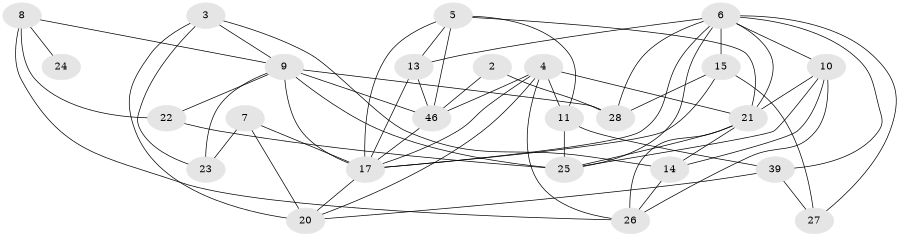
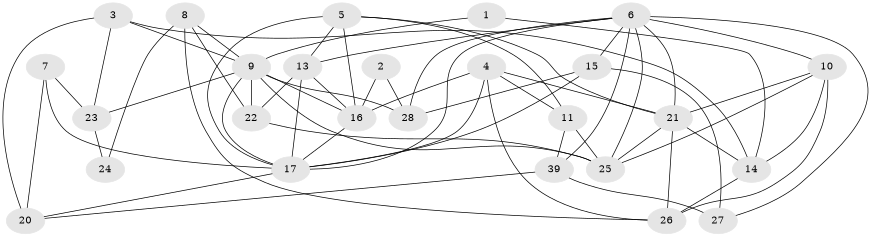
none -> (487, 16)
none -> (279, 90)
(432, 118) -> (357, 118)
none -> (98, 141)
(421, 170) -> none
